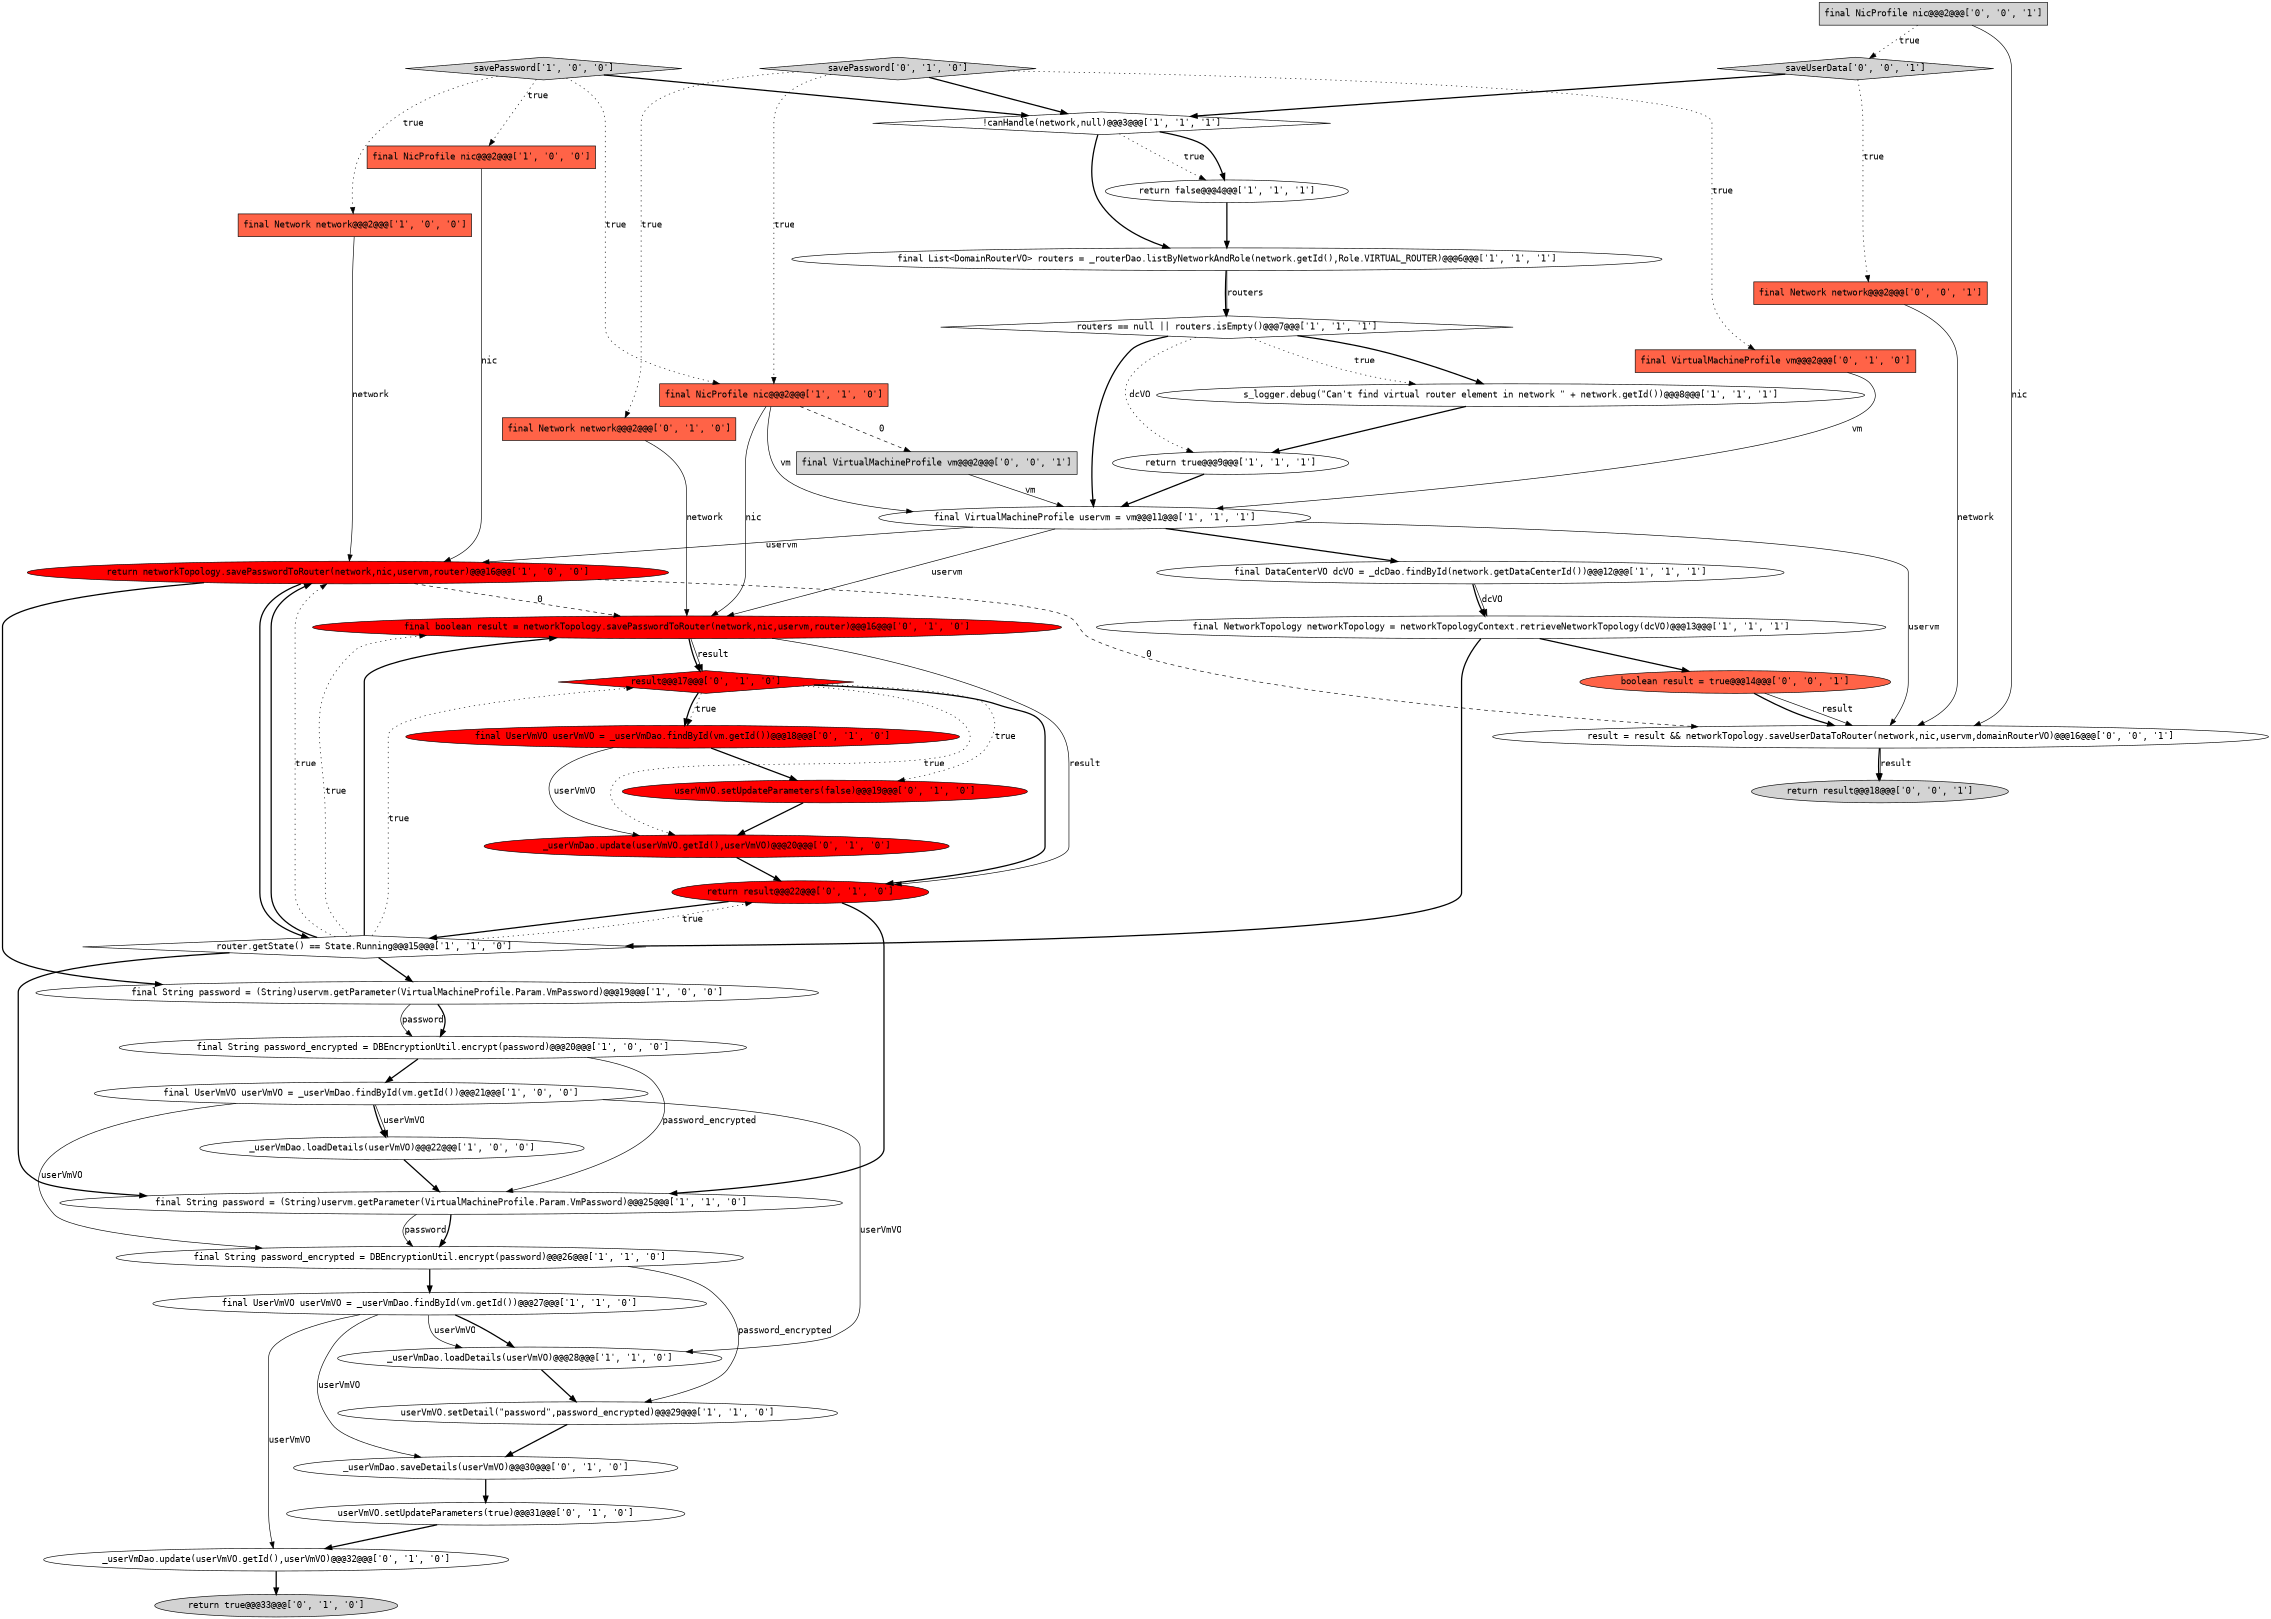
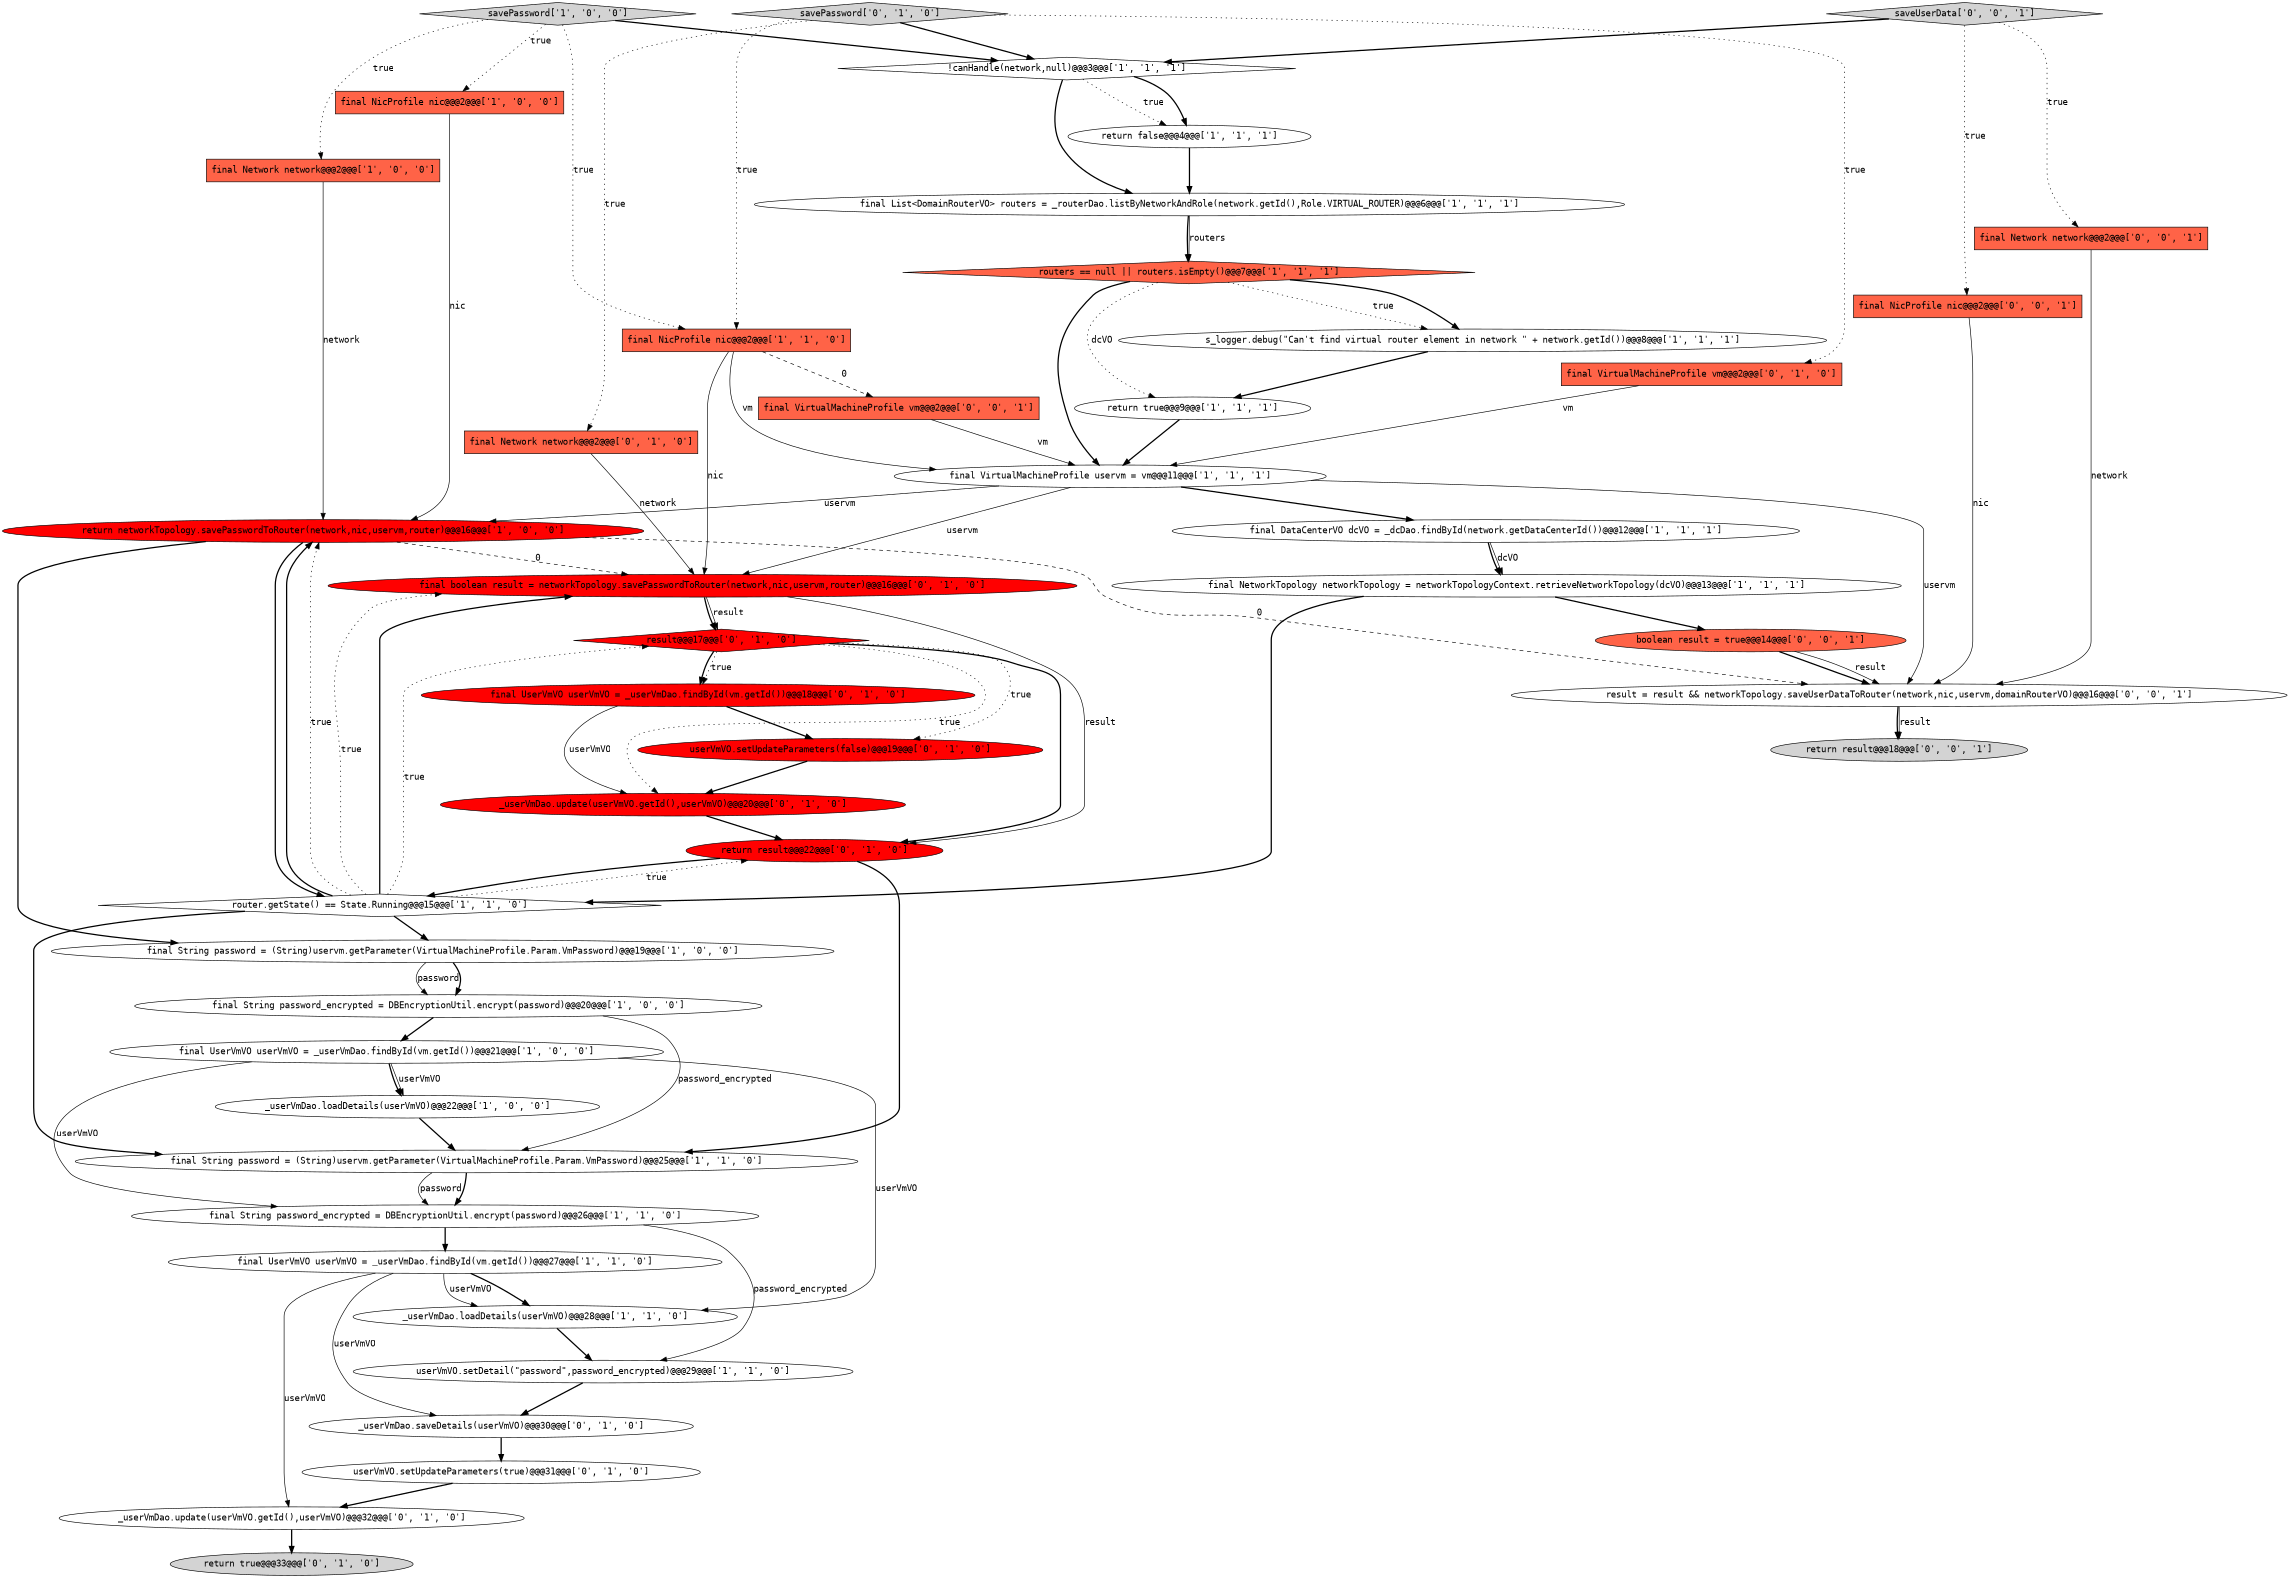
(1933, 14) -> (1968, 306)
(1896, 40) -> (1965, 157)
(1227, 327) -> (1189, 272)
(937, 463) -> (899, 408)
